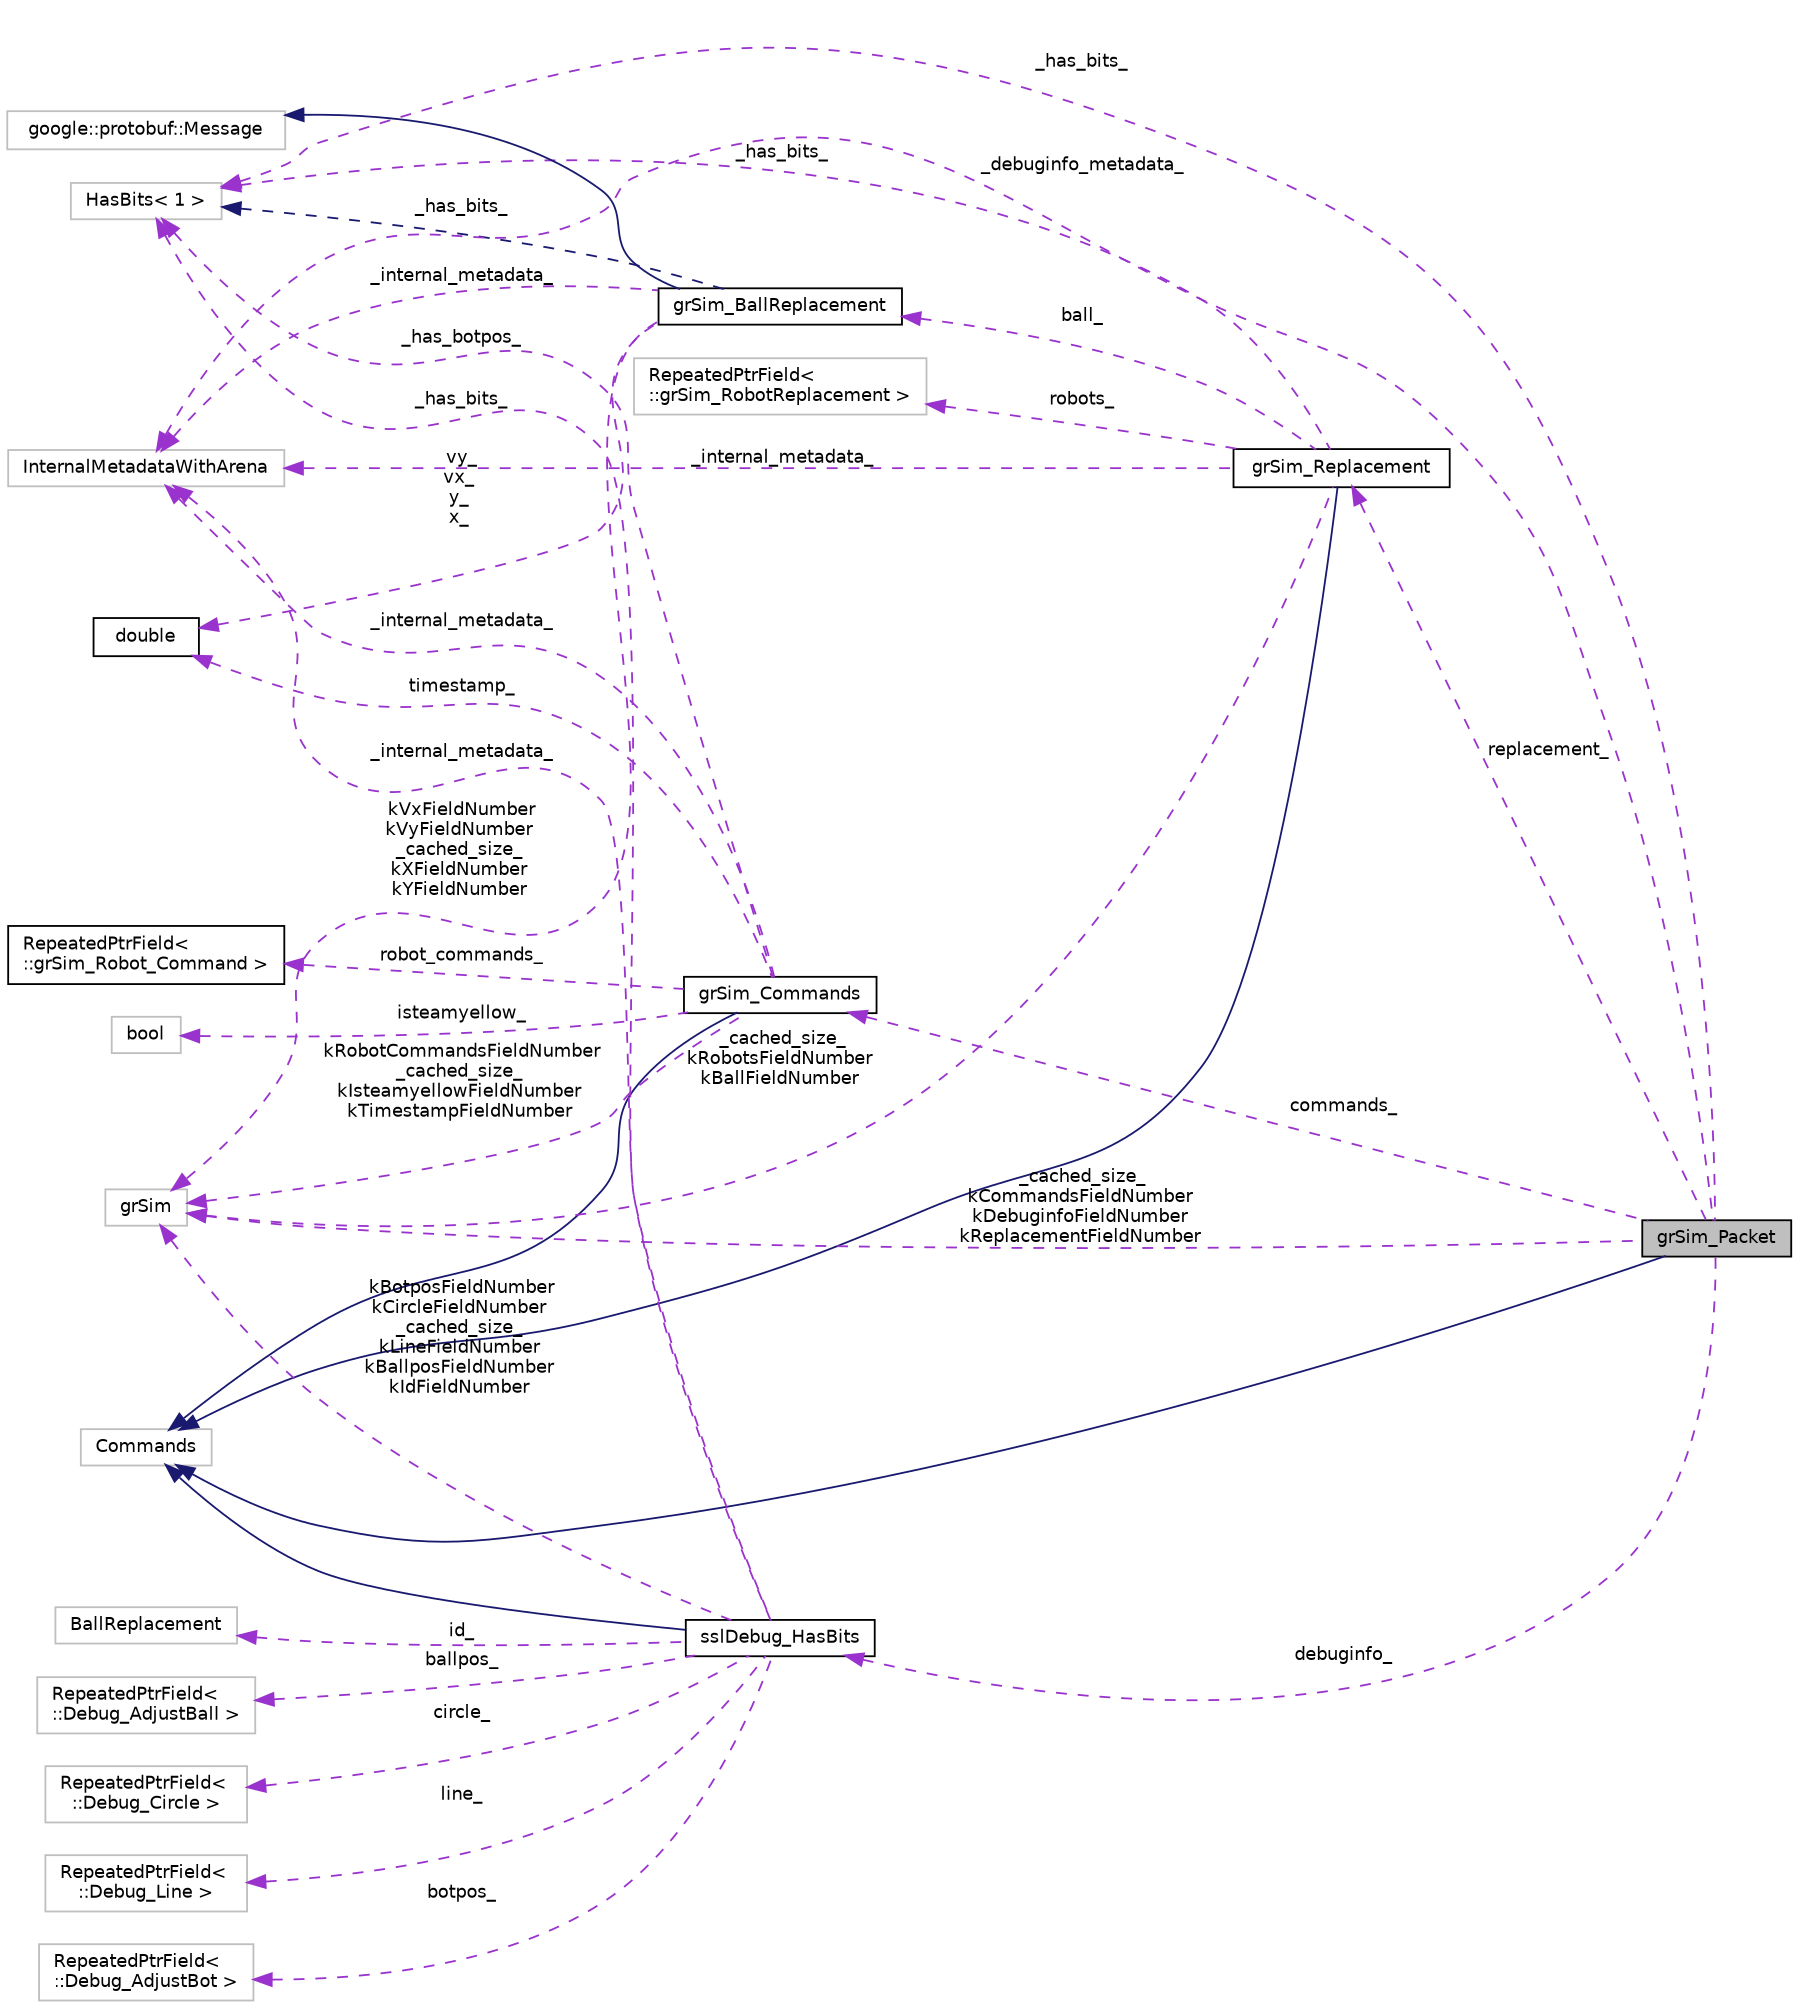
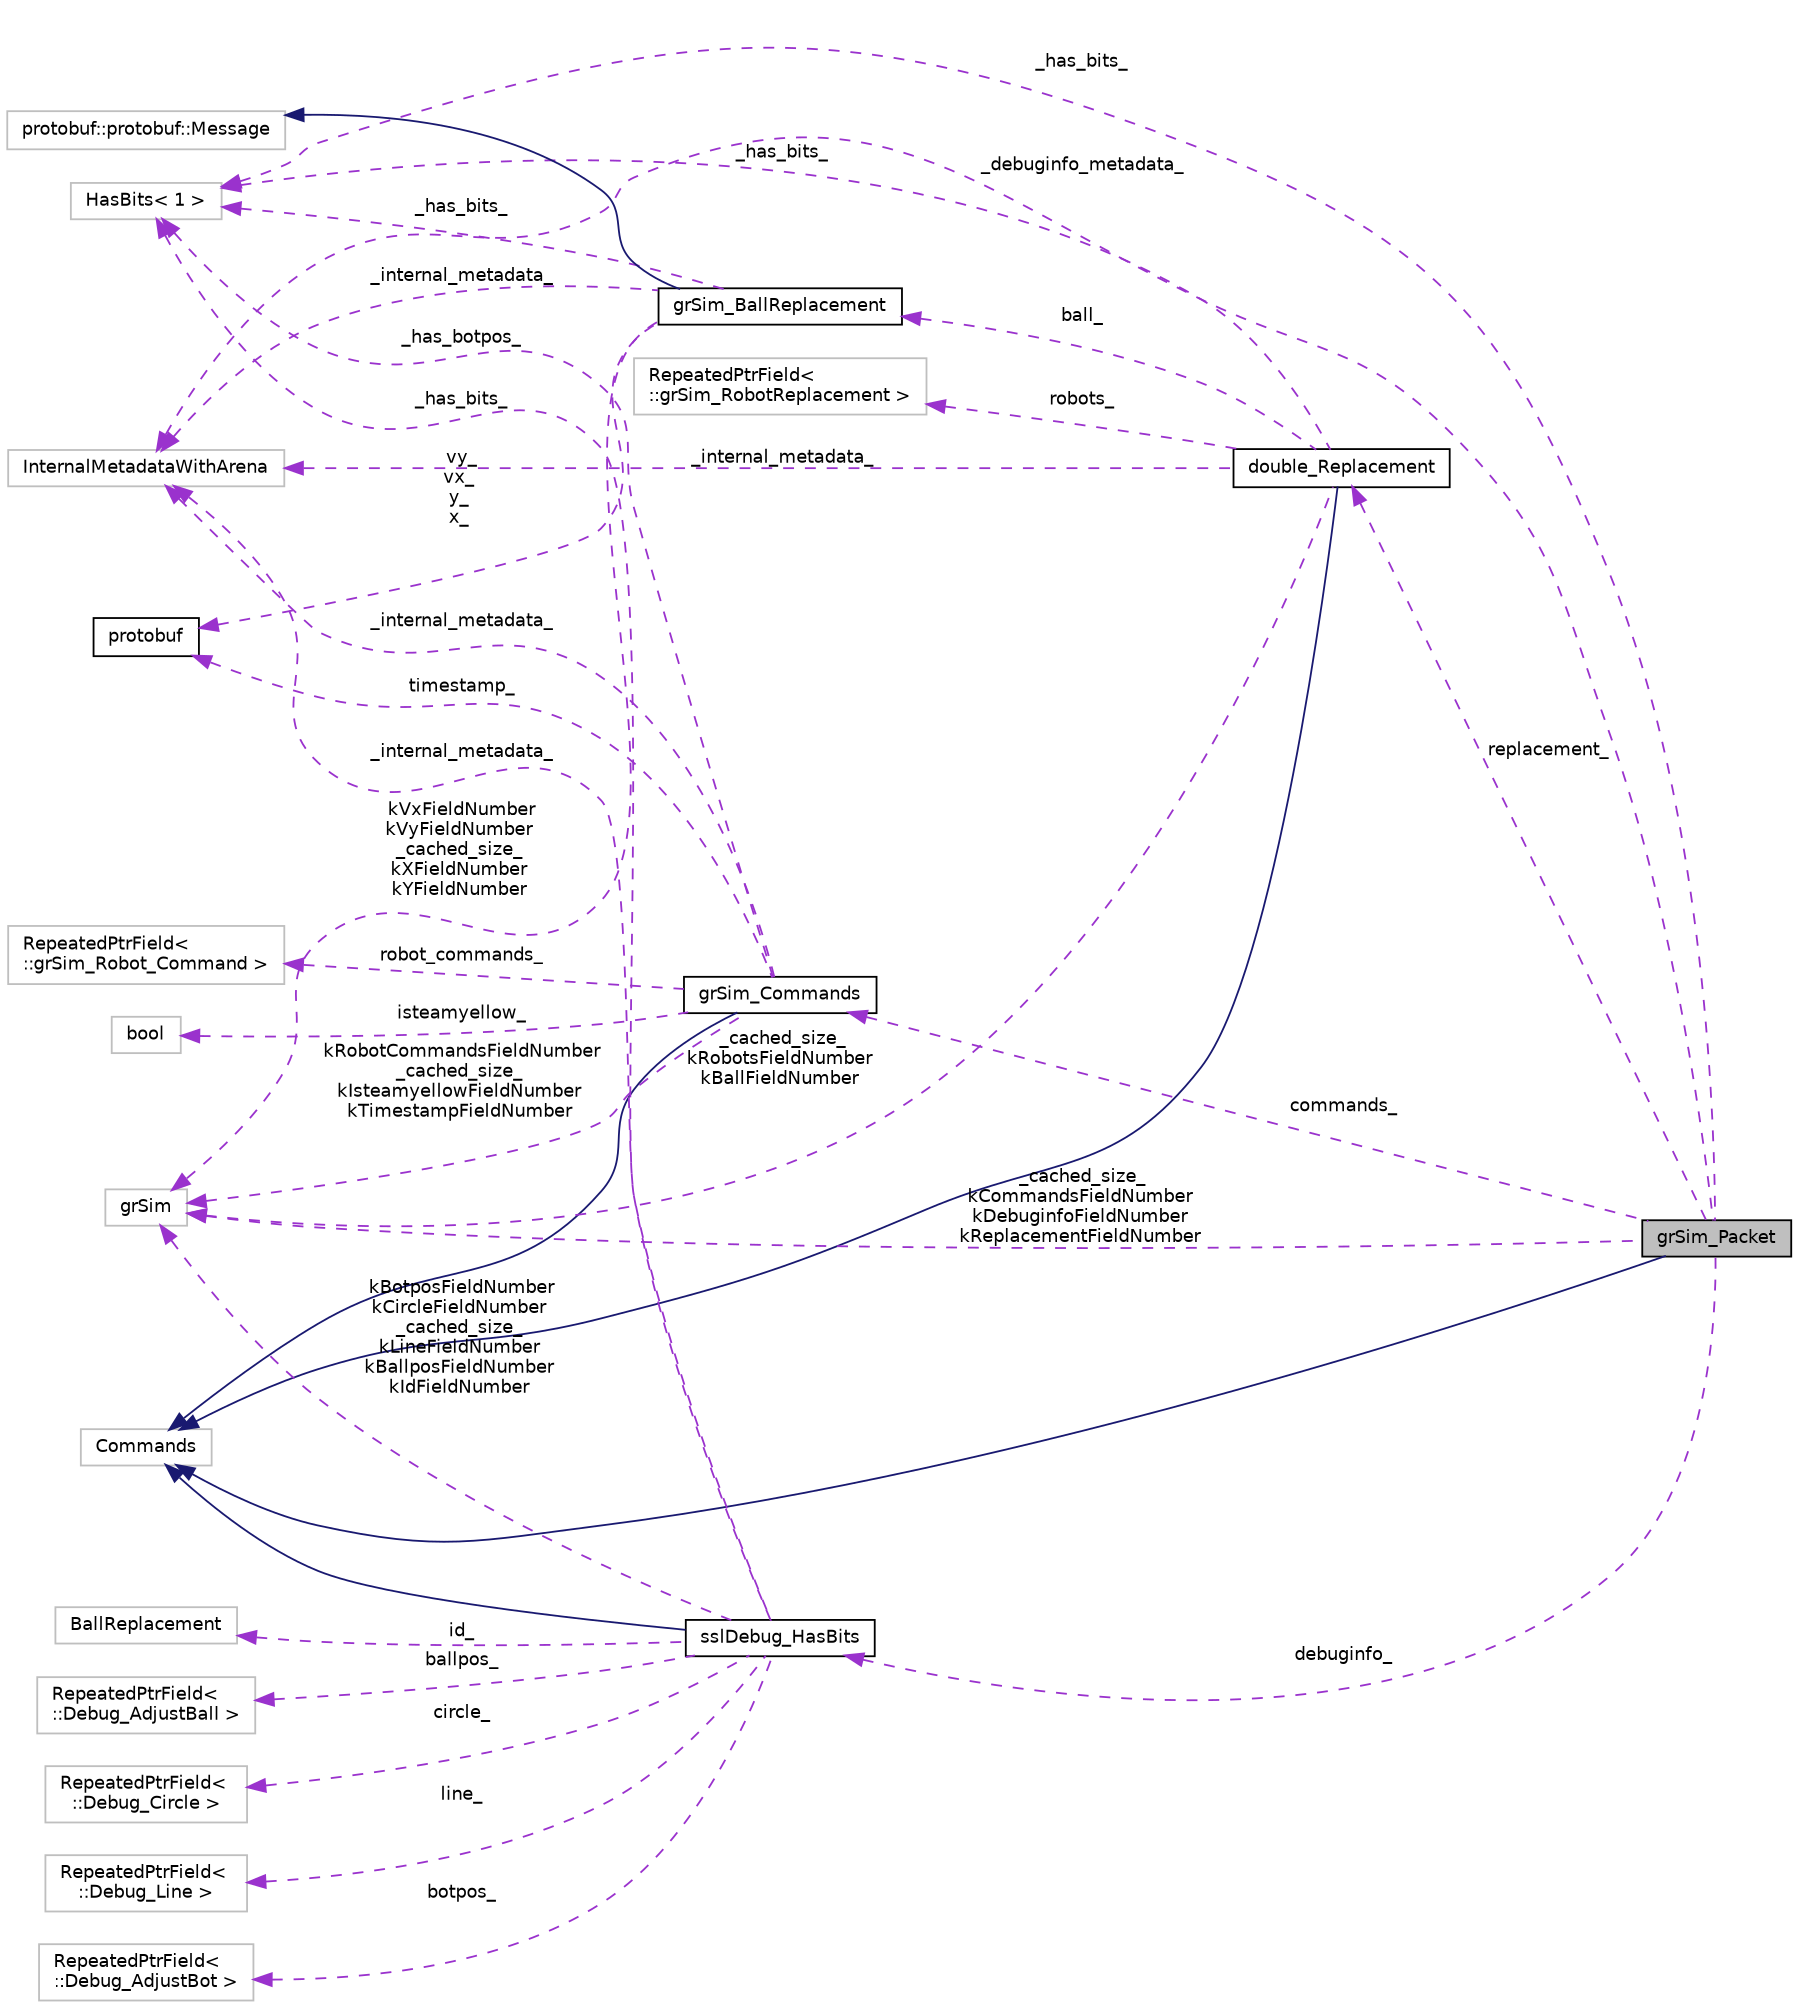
(146, 130) -> (146, 130)
(545, 247) -> (545, 247)
(1342, 468) -> (1342, 468)
(146, 637) -> (146, 637)
(146, 955) -> (146, 955)
